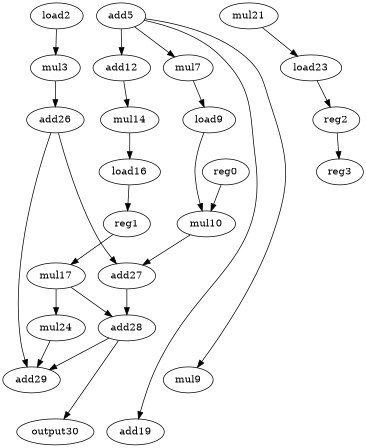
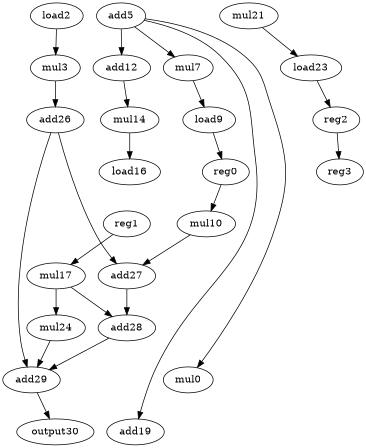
(195, 168) -> (216, 142)
(129, 194) -> none
(93, 377) -> (42, 402)
(188, 380) -> (188, 380)
